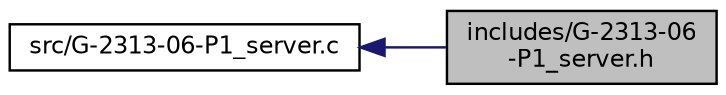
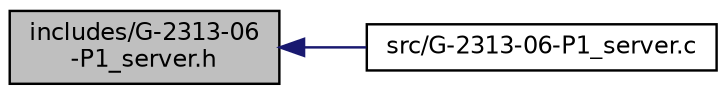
(415, 47) -> (335, 47)
